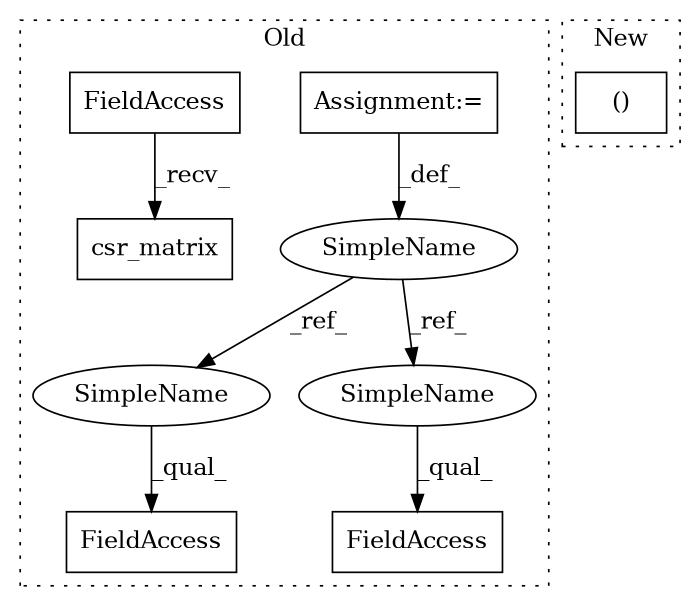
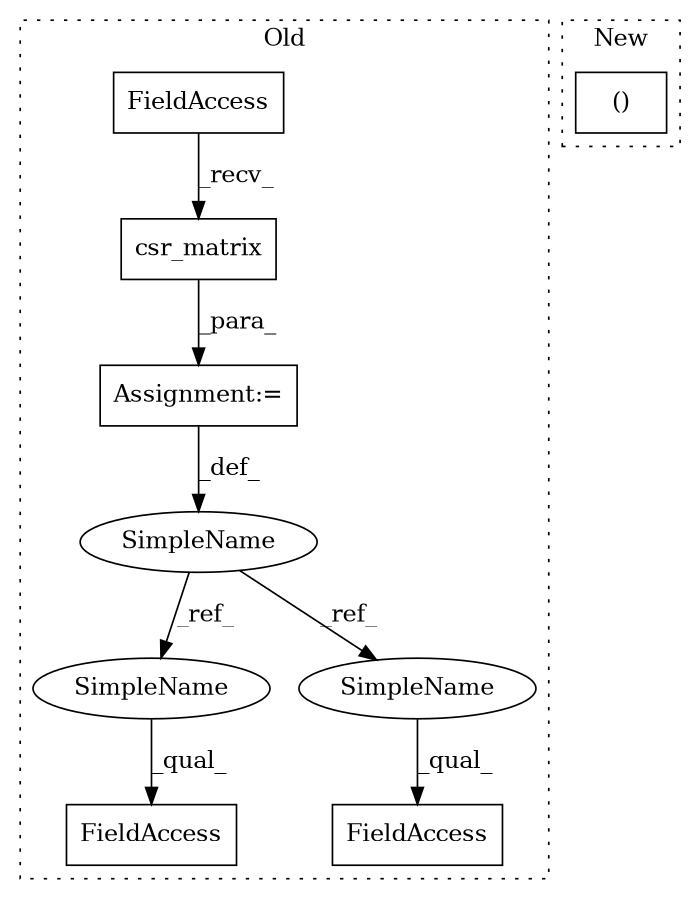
none -> (199, 314)
